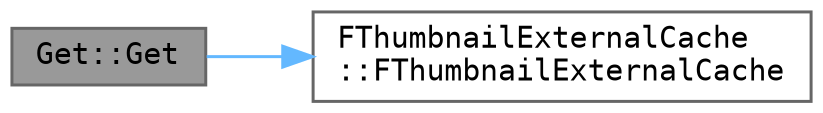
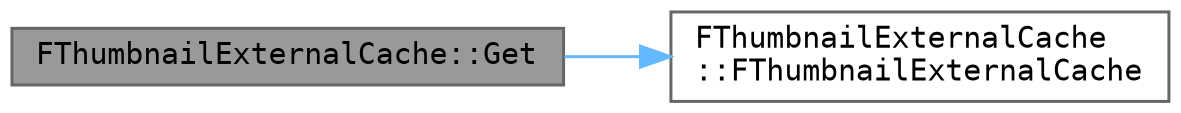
(109, 57) -> (288, 57)
